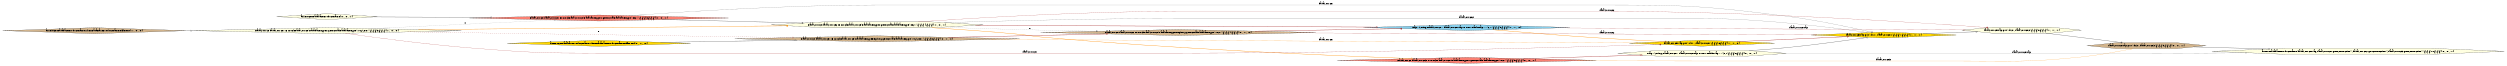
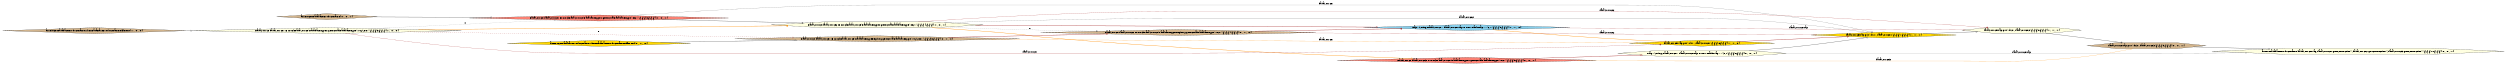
(327, 17) -> (327, 17)
